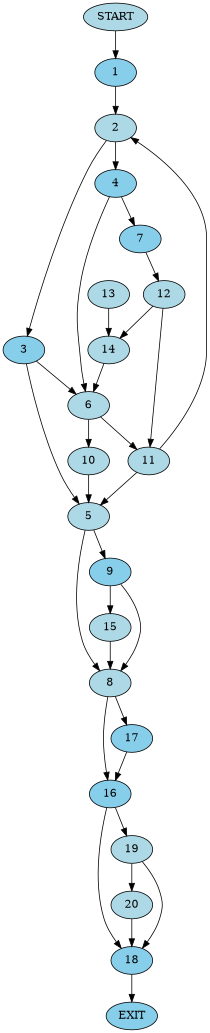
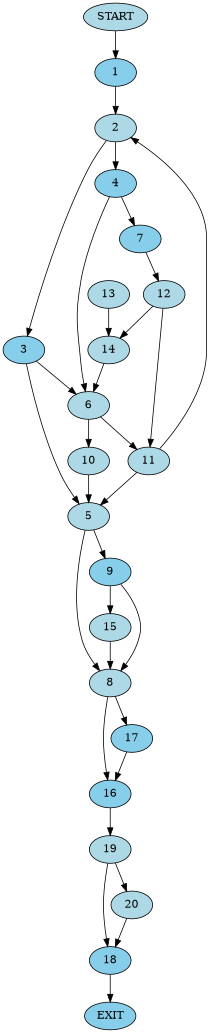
(98, 876) -> none
